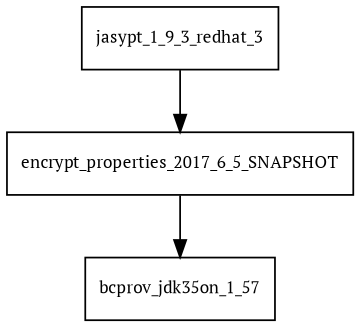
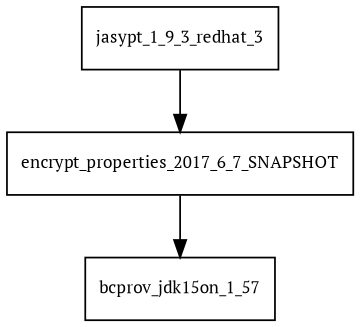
(180, 164) -> (180, 164)
(180, 289) -> (180, 289)
